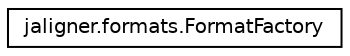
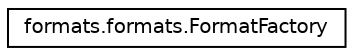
(175, 28) -> (177, 28)
